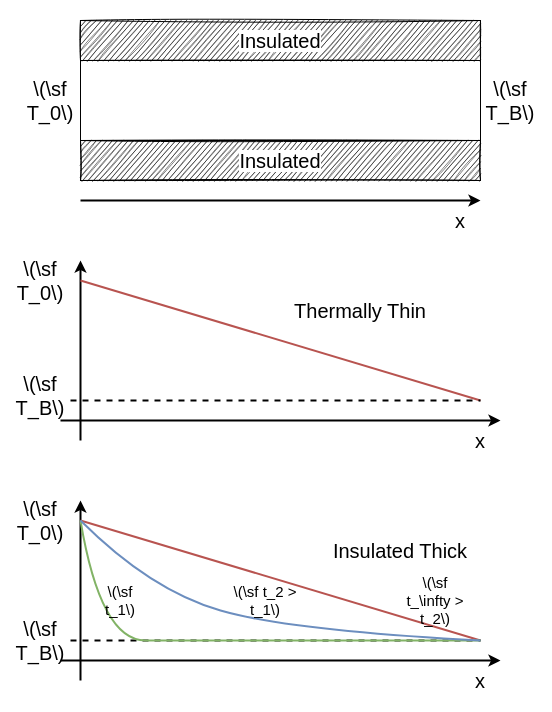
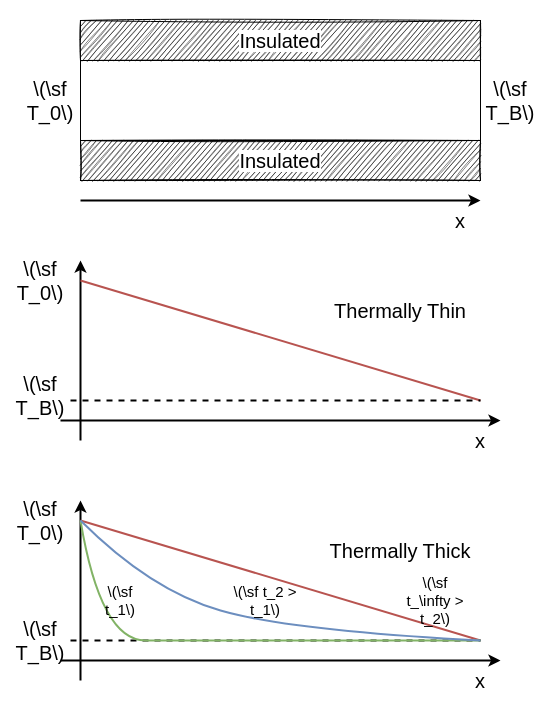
(361, 311) -> (401, 311)
(401, 551) -> (401, 551)
